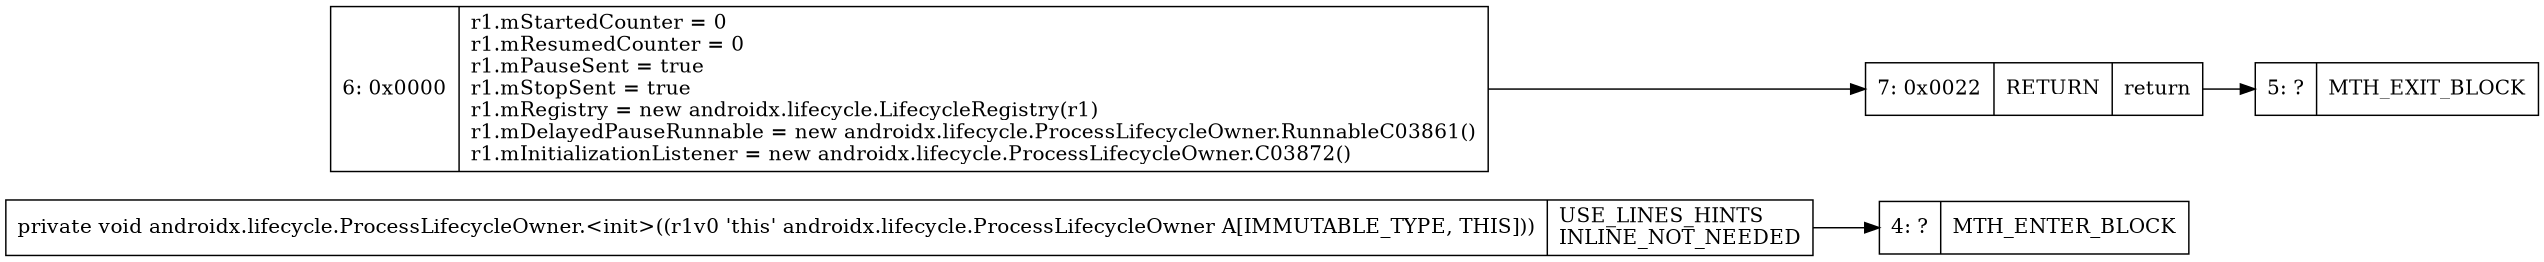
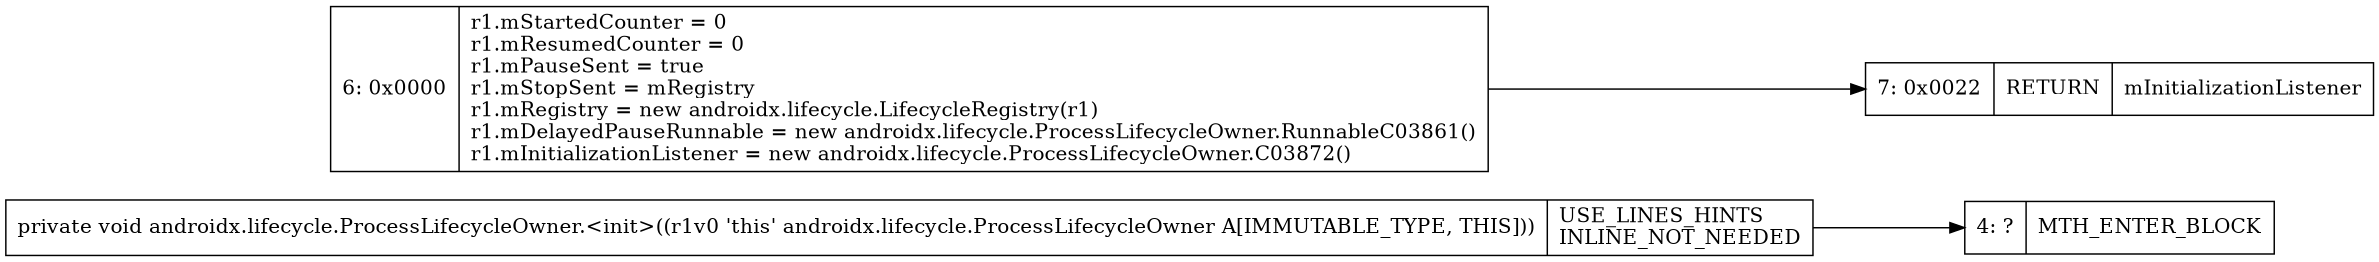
(581, 88) -> (614, 88)
(2157, 88) -> (2243, 88)
(2397, 89) -> none
